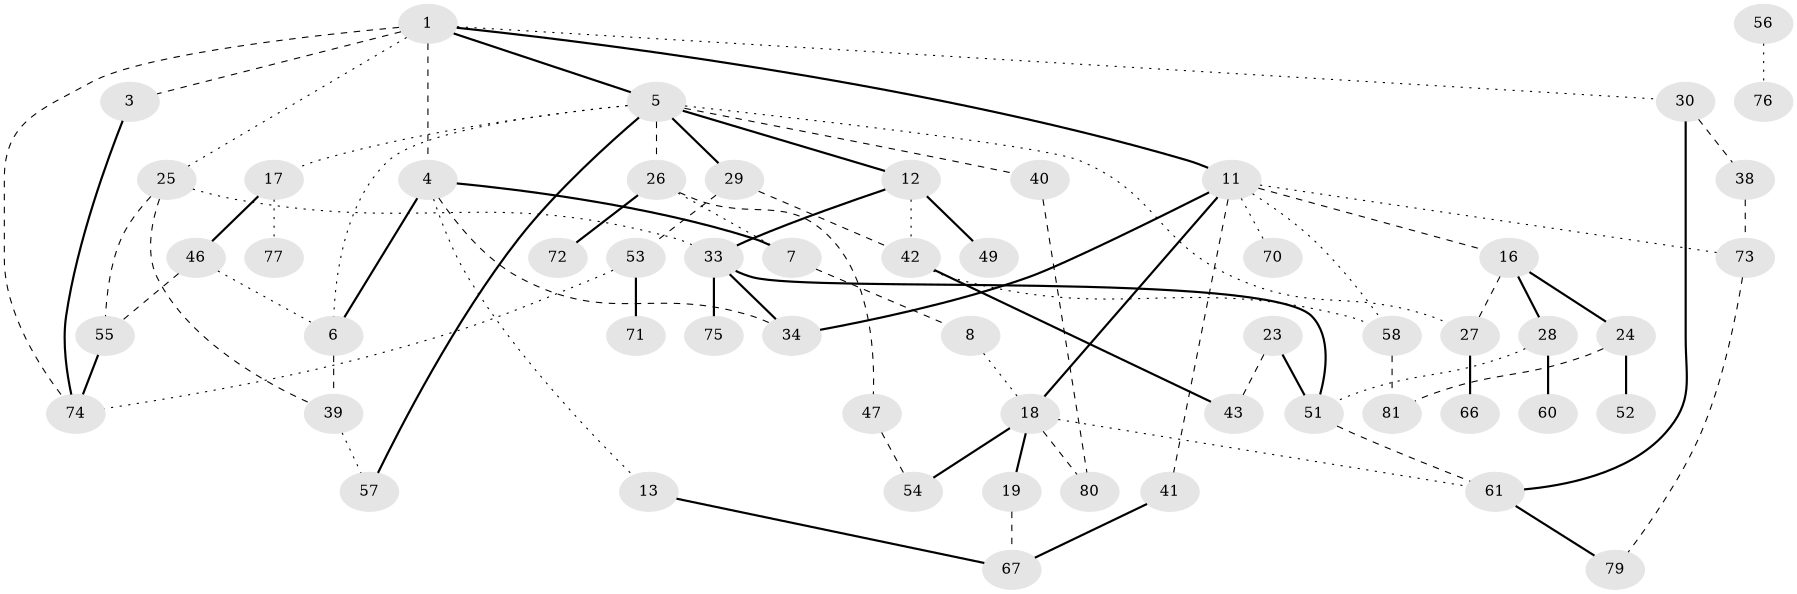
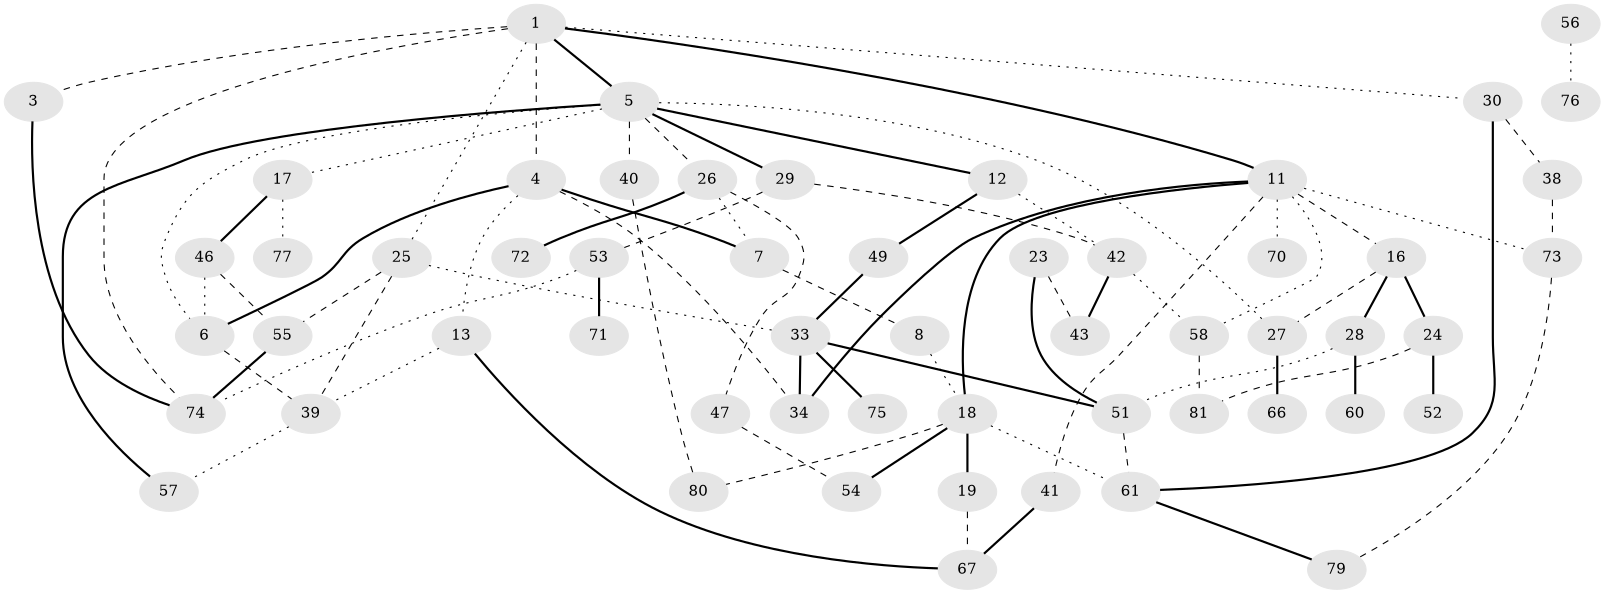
(825, 210) -> (845, 291)
none -> (386, 375)
